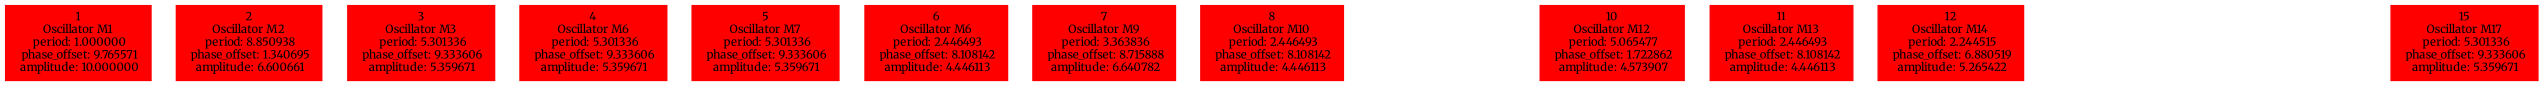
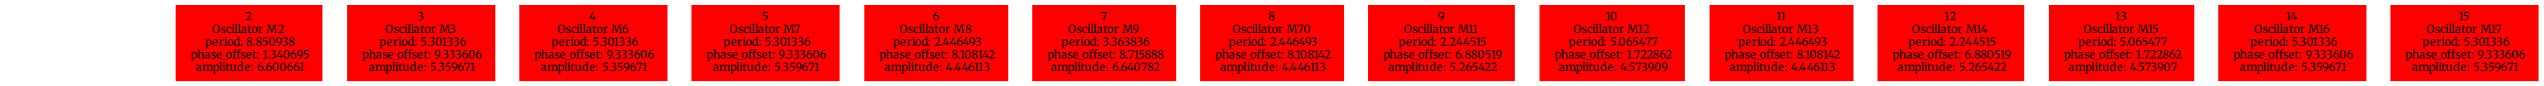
(936, 30) -> (936, 30)
(1272, 30) -> (1272, 30)
(78, 43) -> none
none -> (1441, 43)
none -> (2122, 43)
none -> (2292, 43)
(1612, 68) -> (1612, 68)
